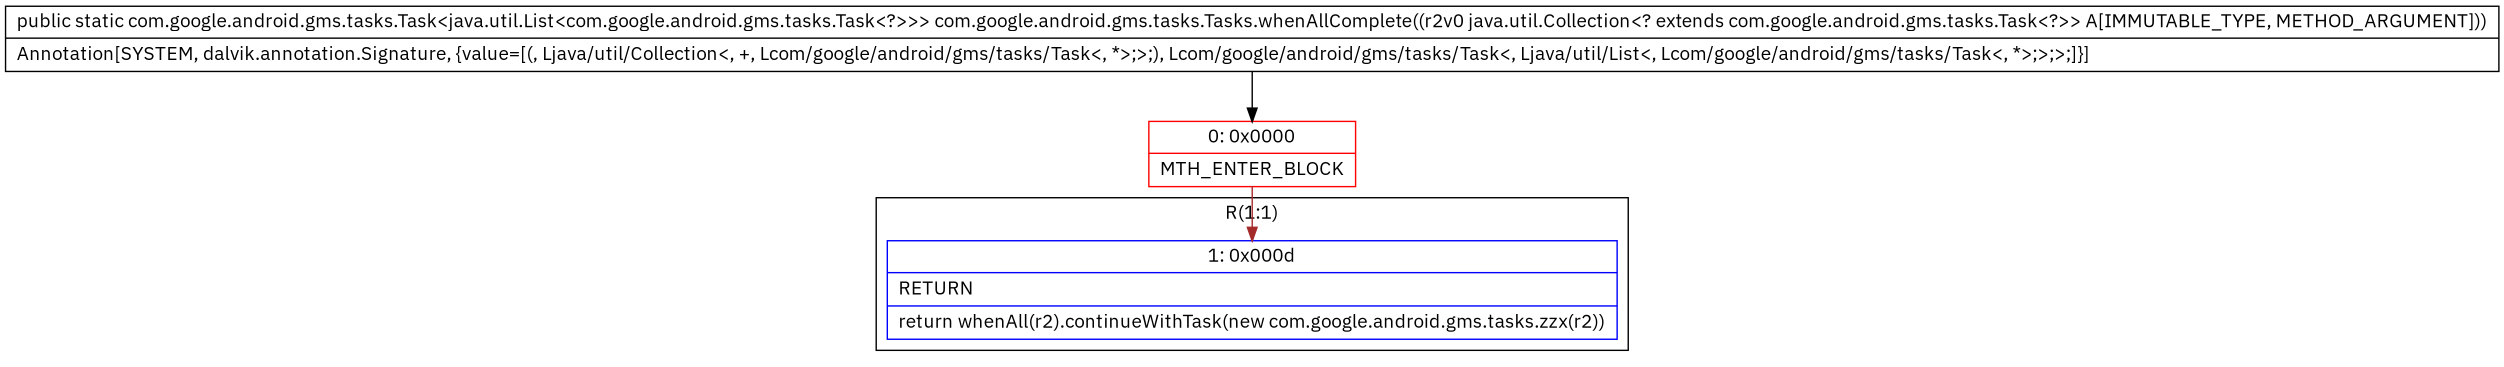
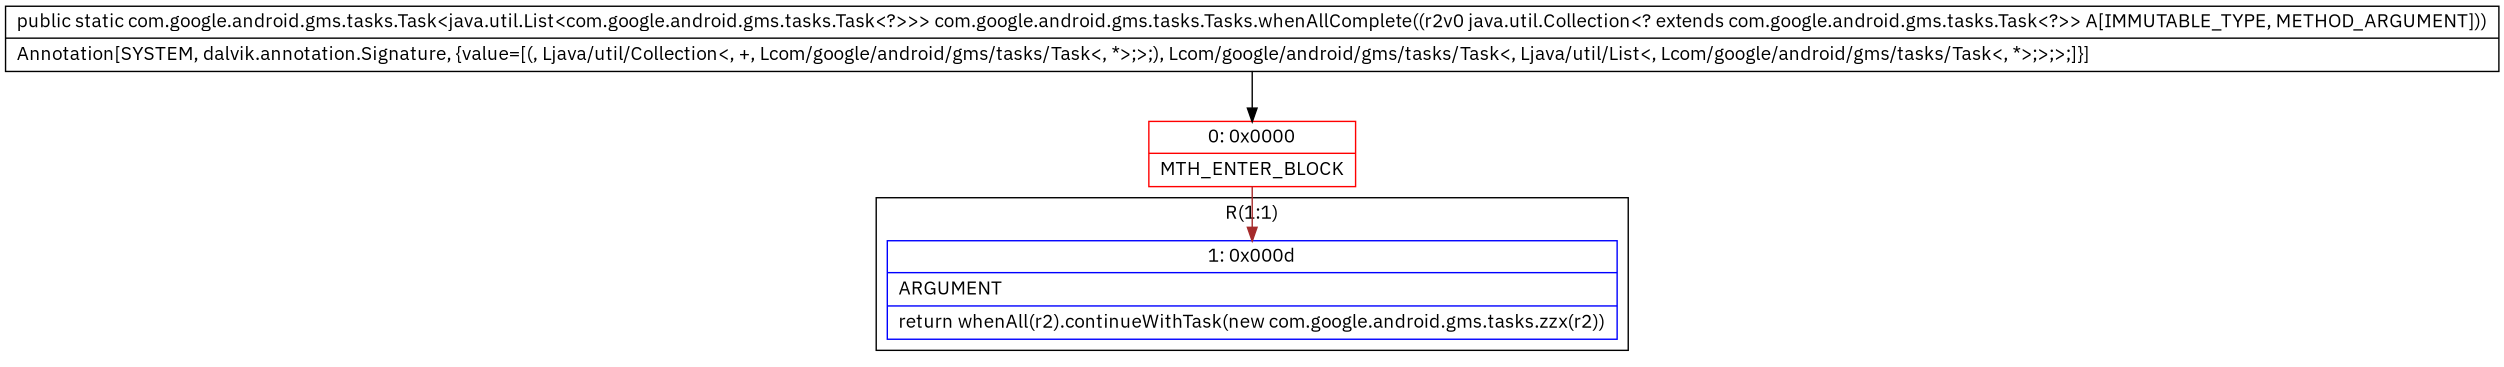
(937, 289) -> (951, 289)
